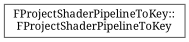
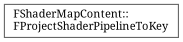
(95, 21) -> (91, 21)
